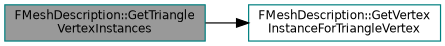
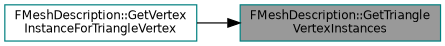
(221, 23) -> (212, 23)
